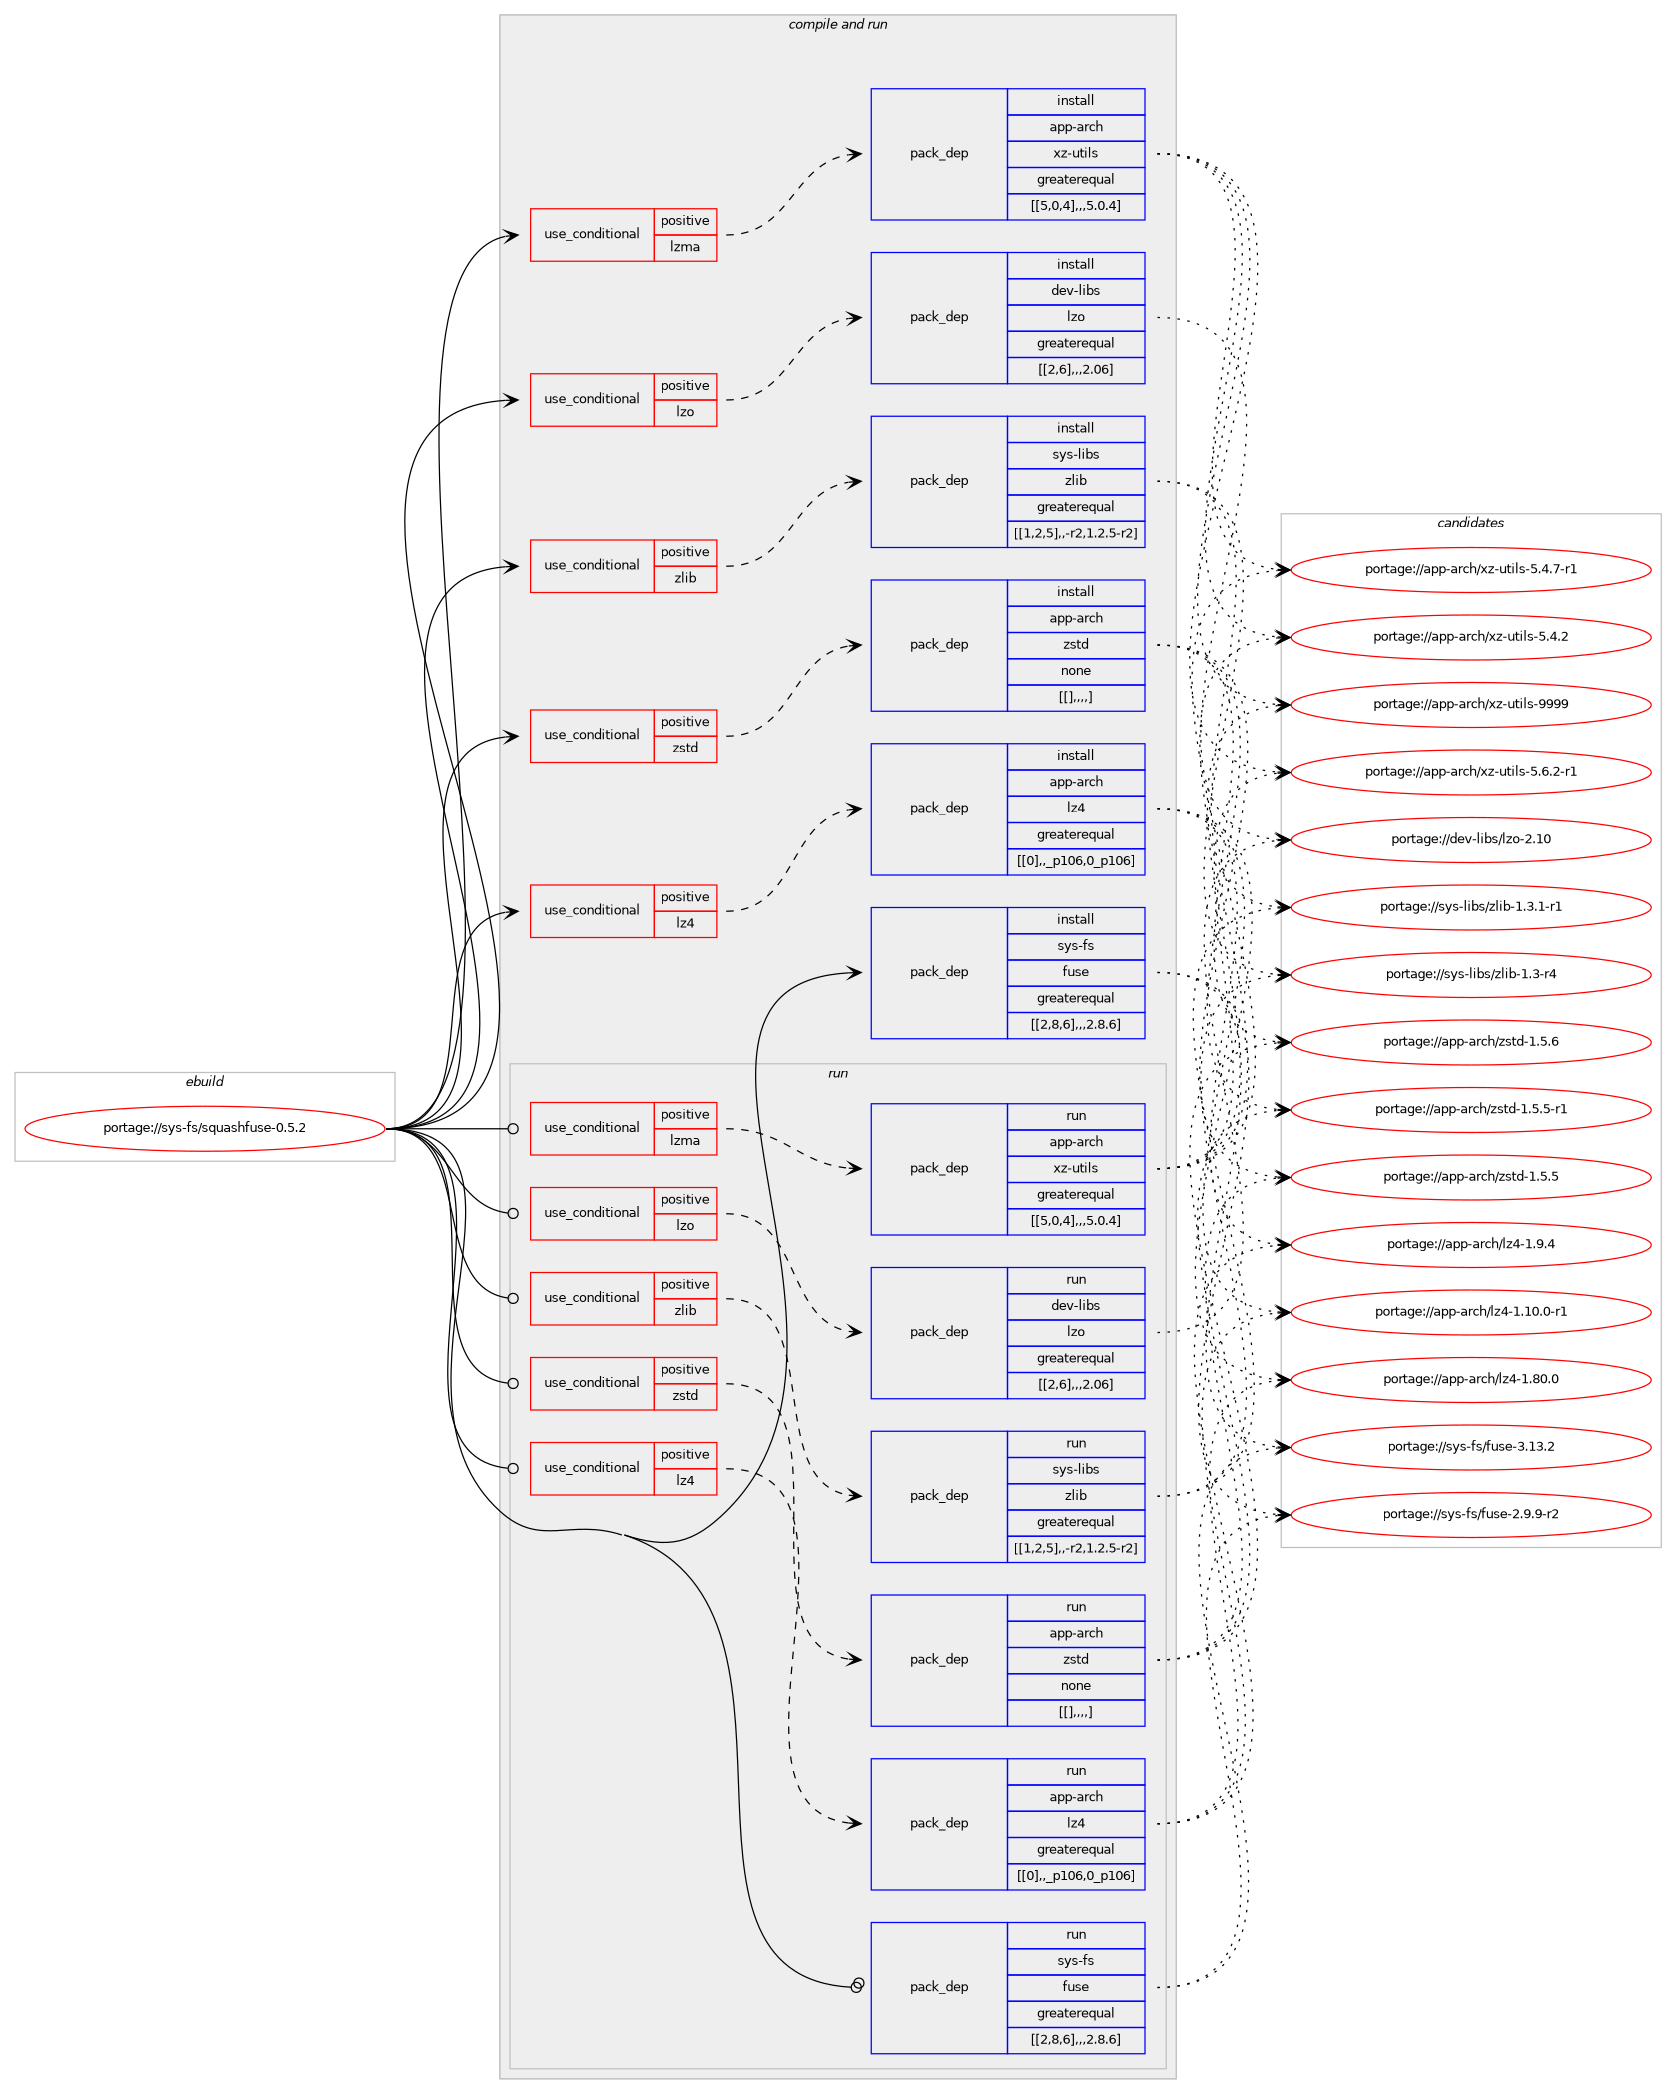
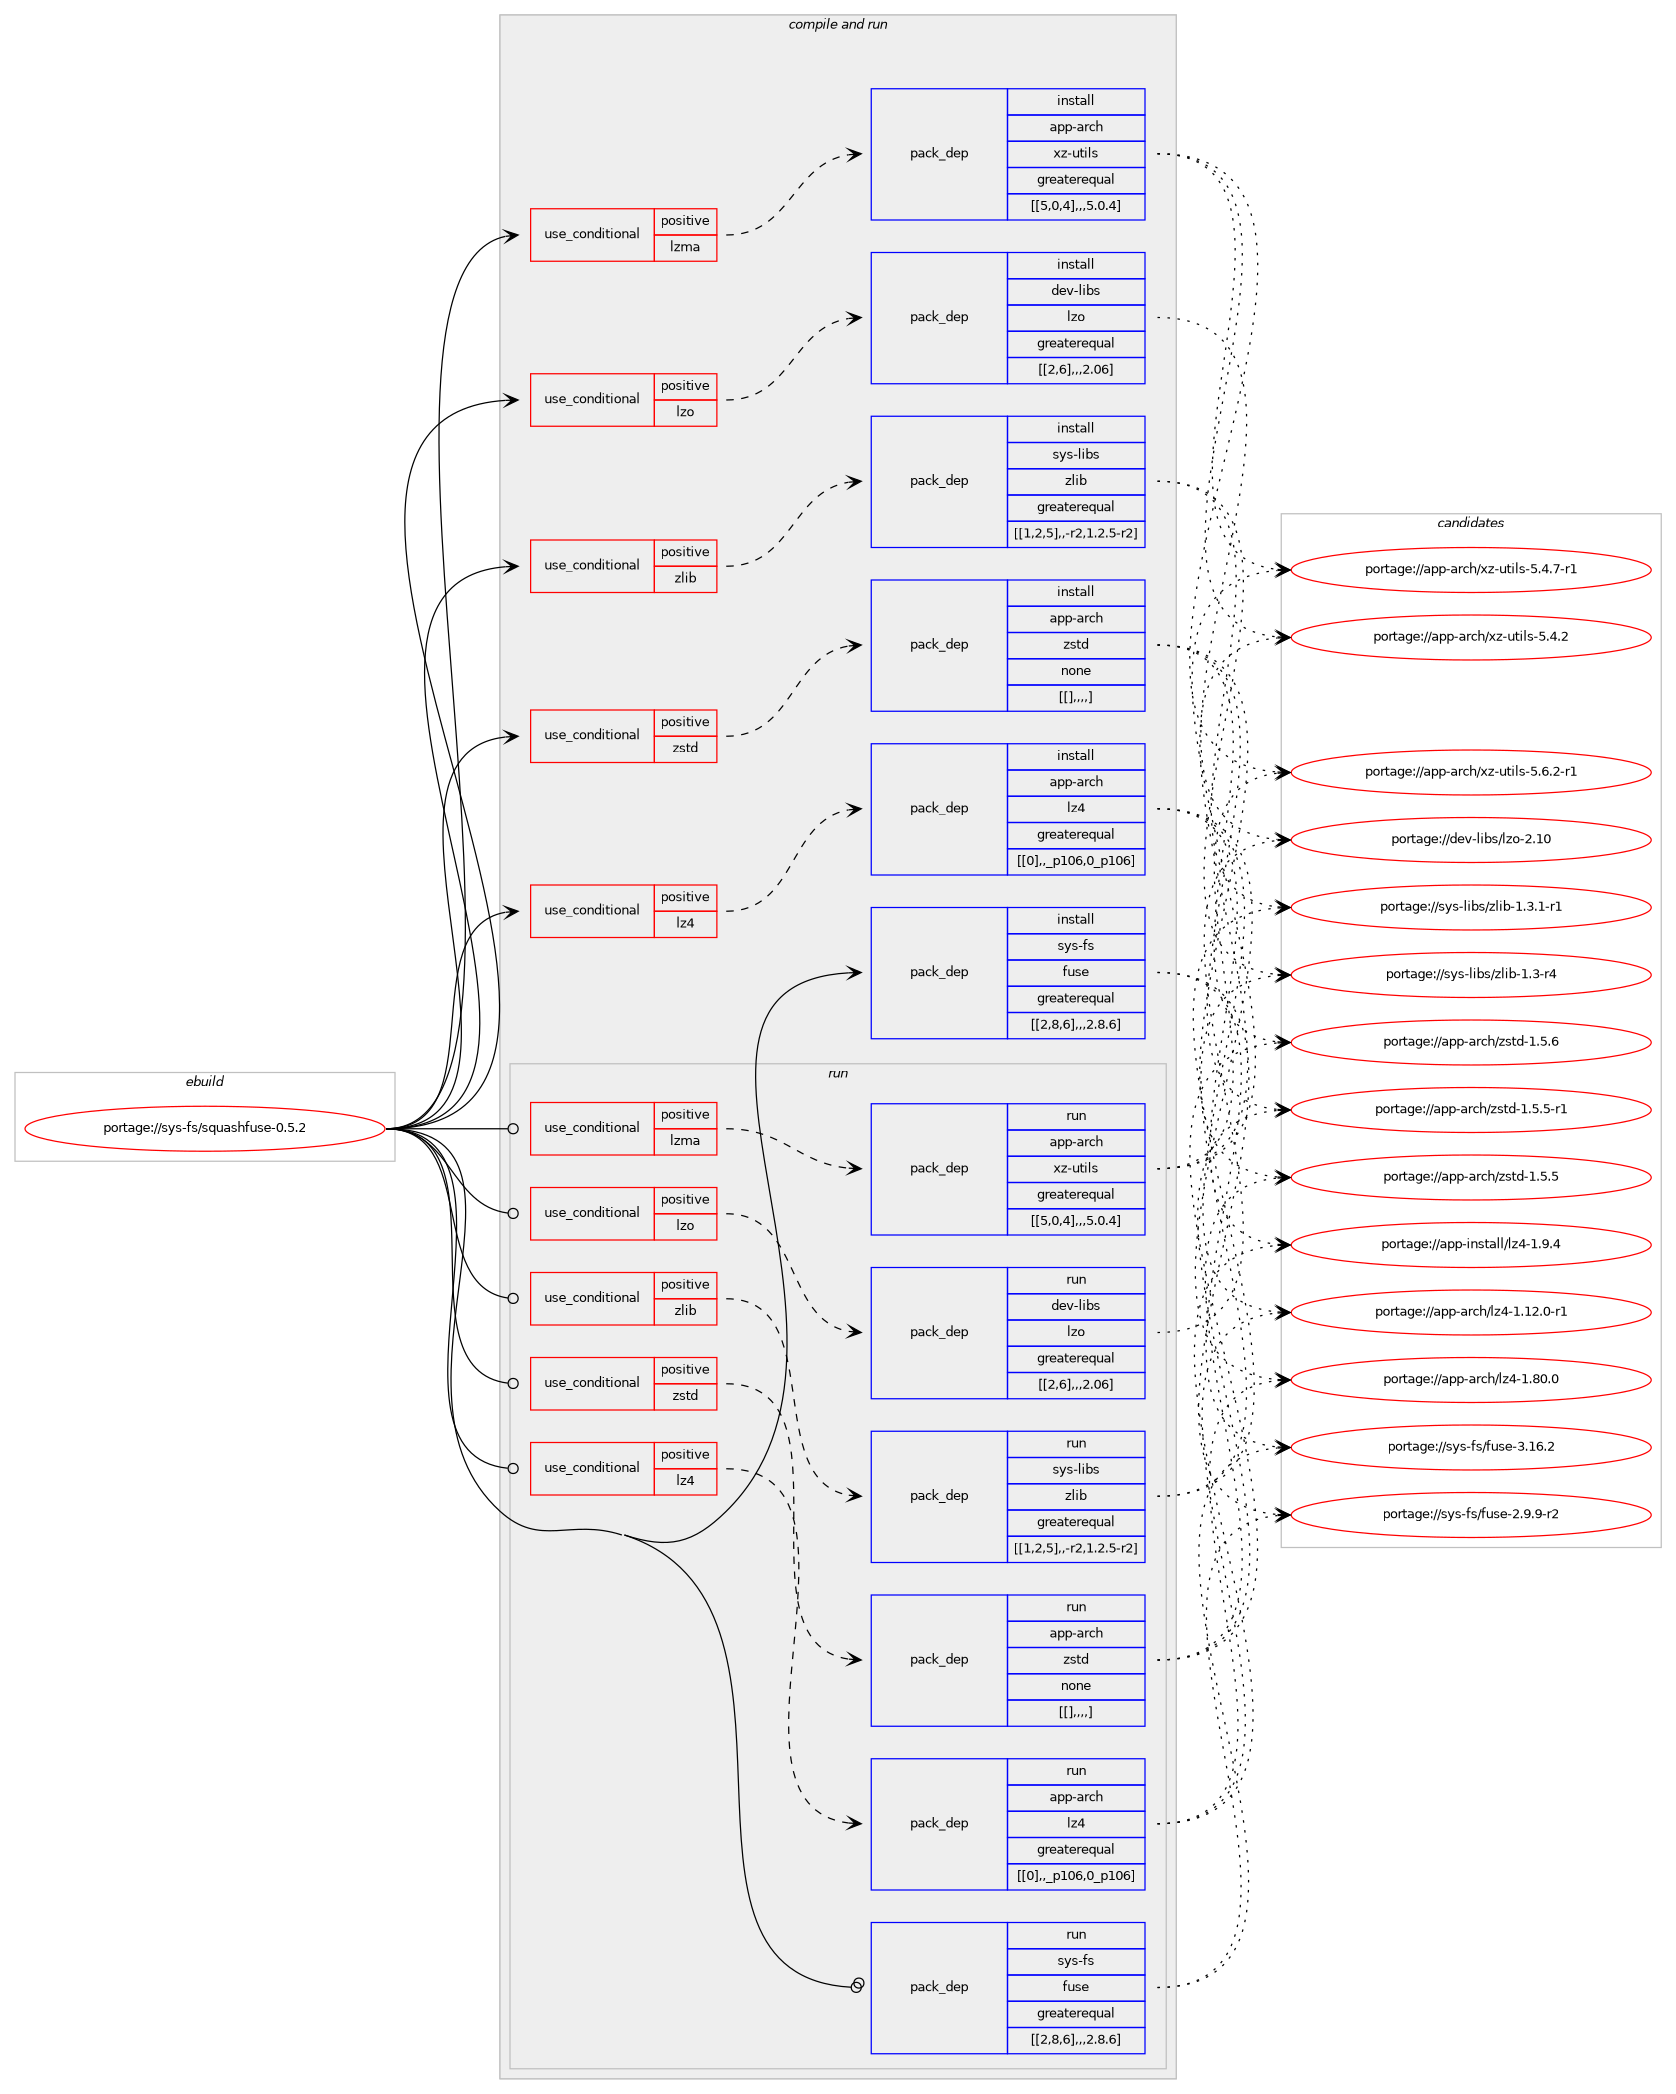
(1471, 705) -> none
(1471, 1245) -> (1471, 1245)
(1471, 1312) -> (1471, 1312)
(1471, 1448) -> (1471, 1448)
